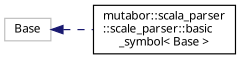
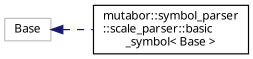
(164, 30) -> (171, 30)
